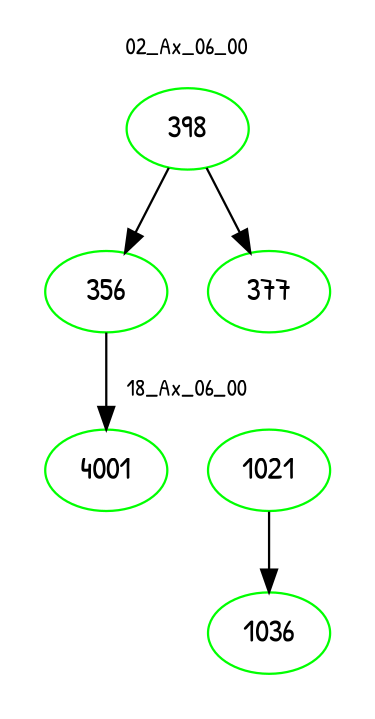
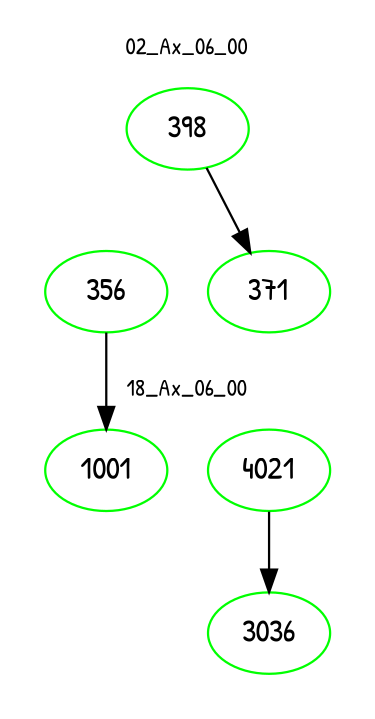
(152, 200) -> none
(269, 292) -> (269, 292)
(106, 470) -> (106, 470)
(269, 470) -> (269, 470)
(269, 633) -> (269, 633)
